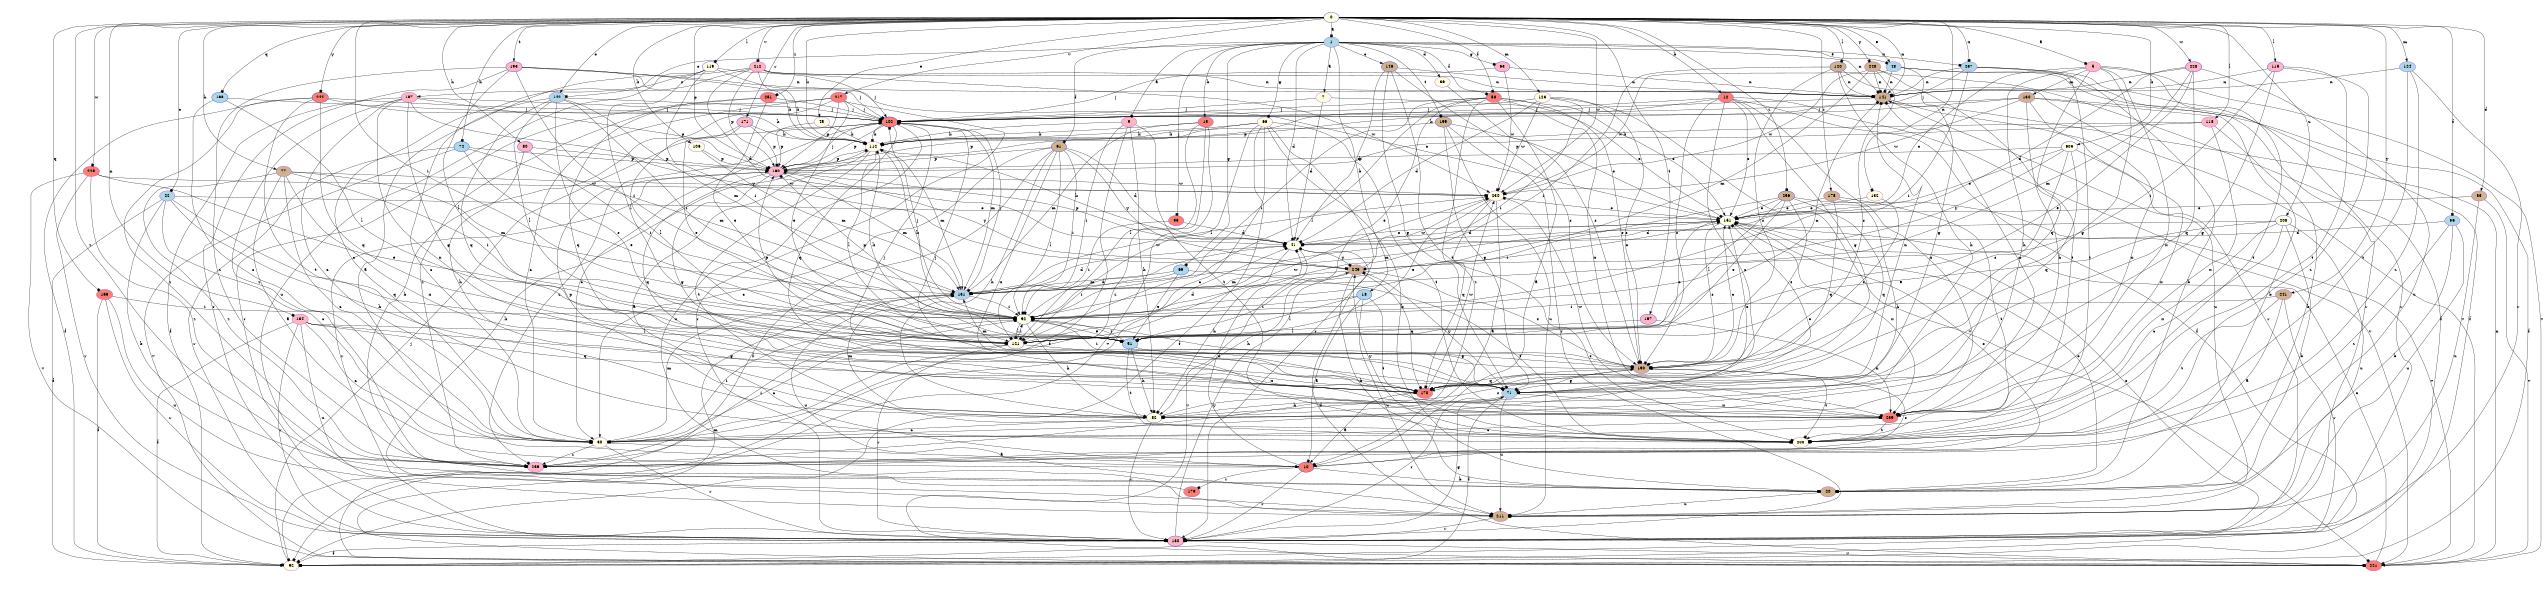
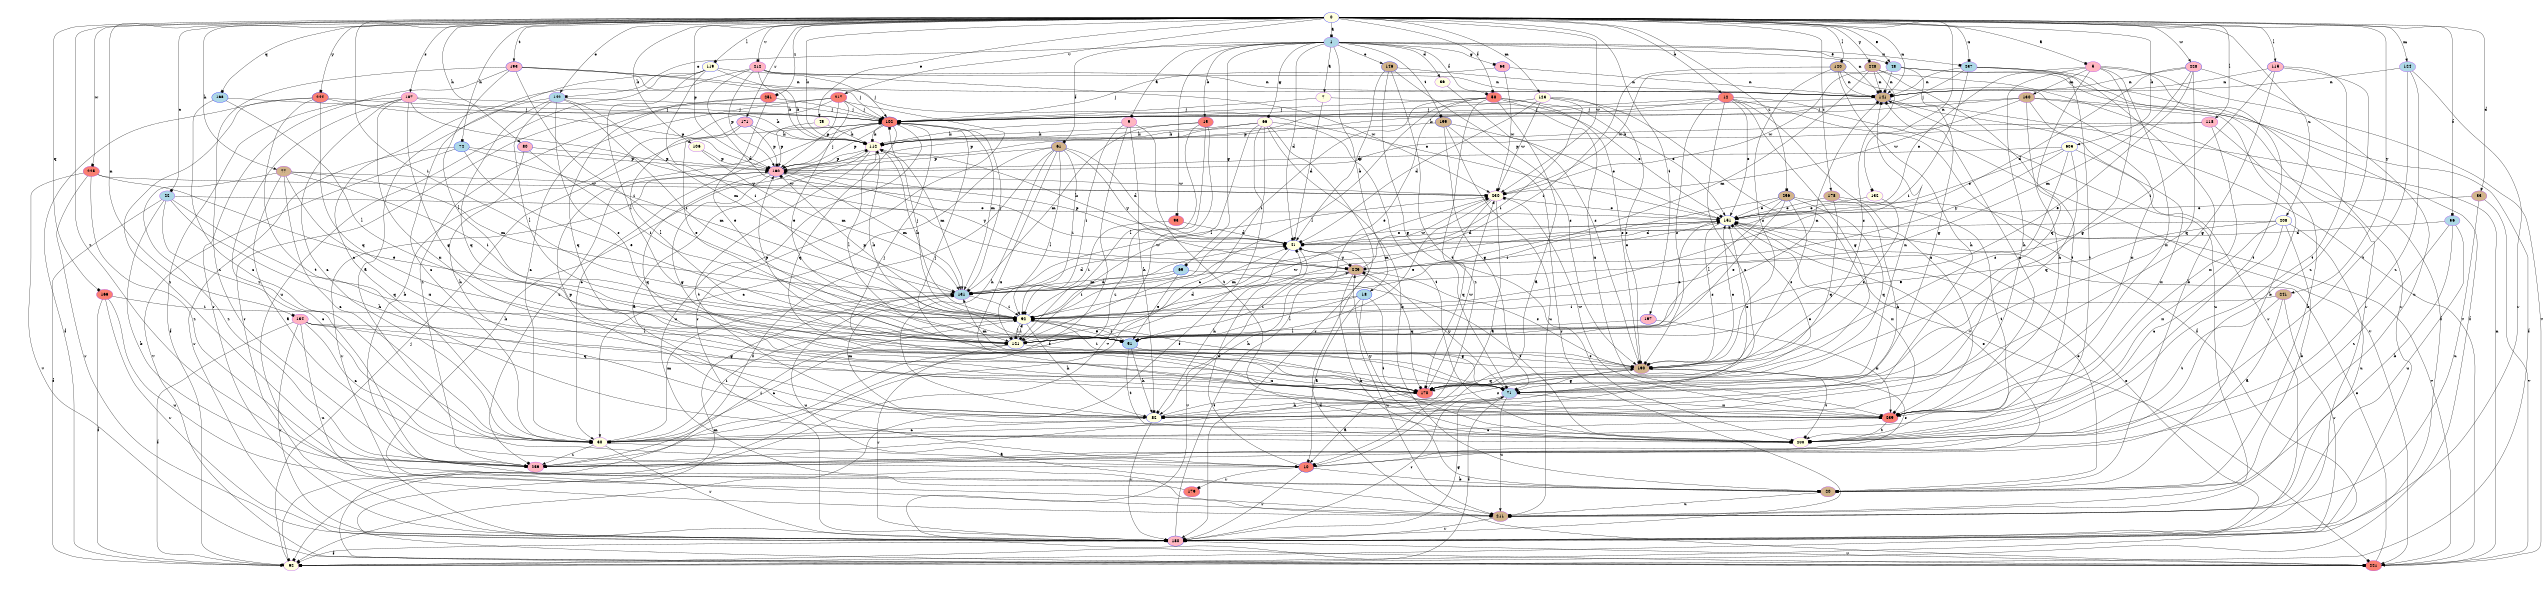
(586, 92) -> (849, 18)
(1215, 406) -> (1215, 406)
